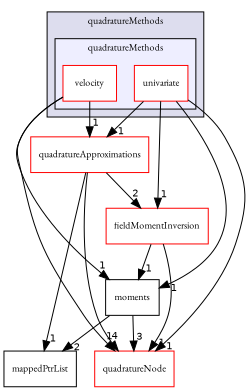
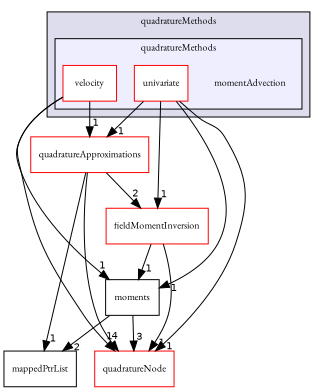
none -> (250, 83)
